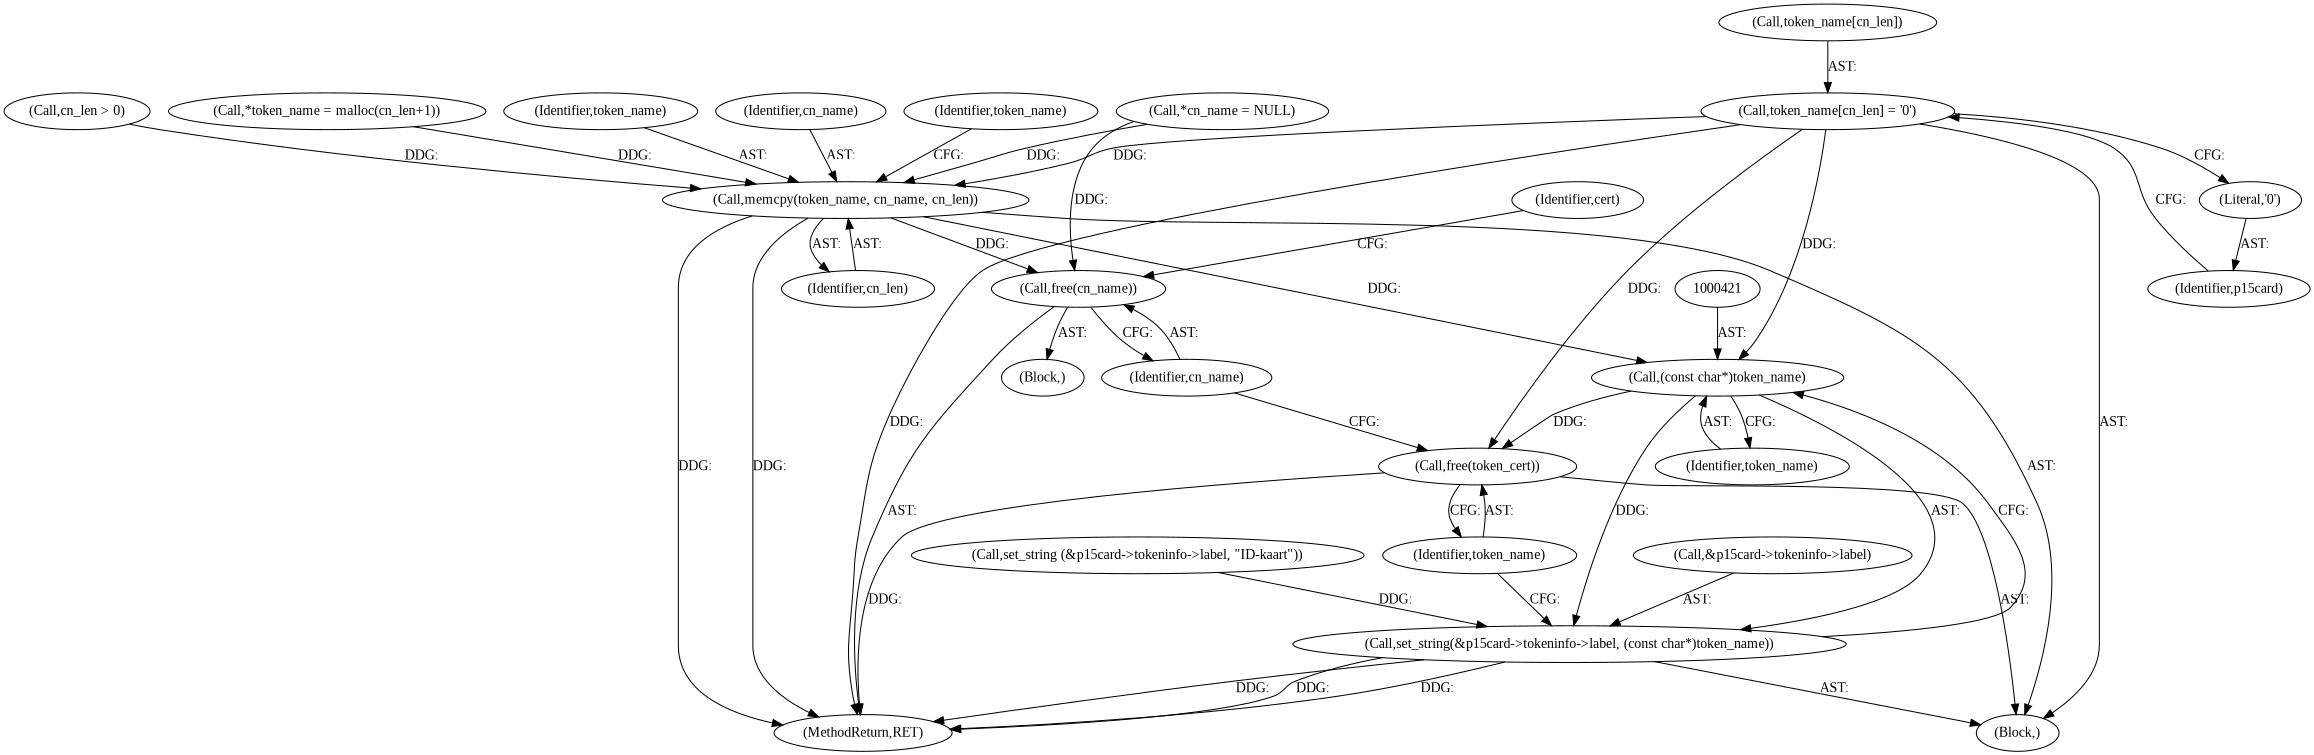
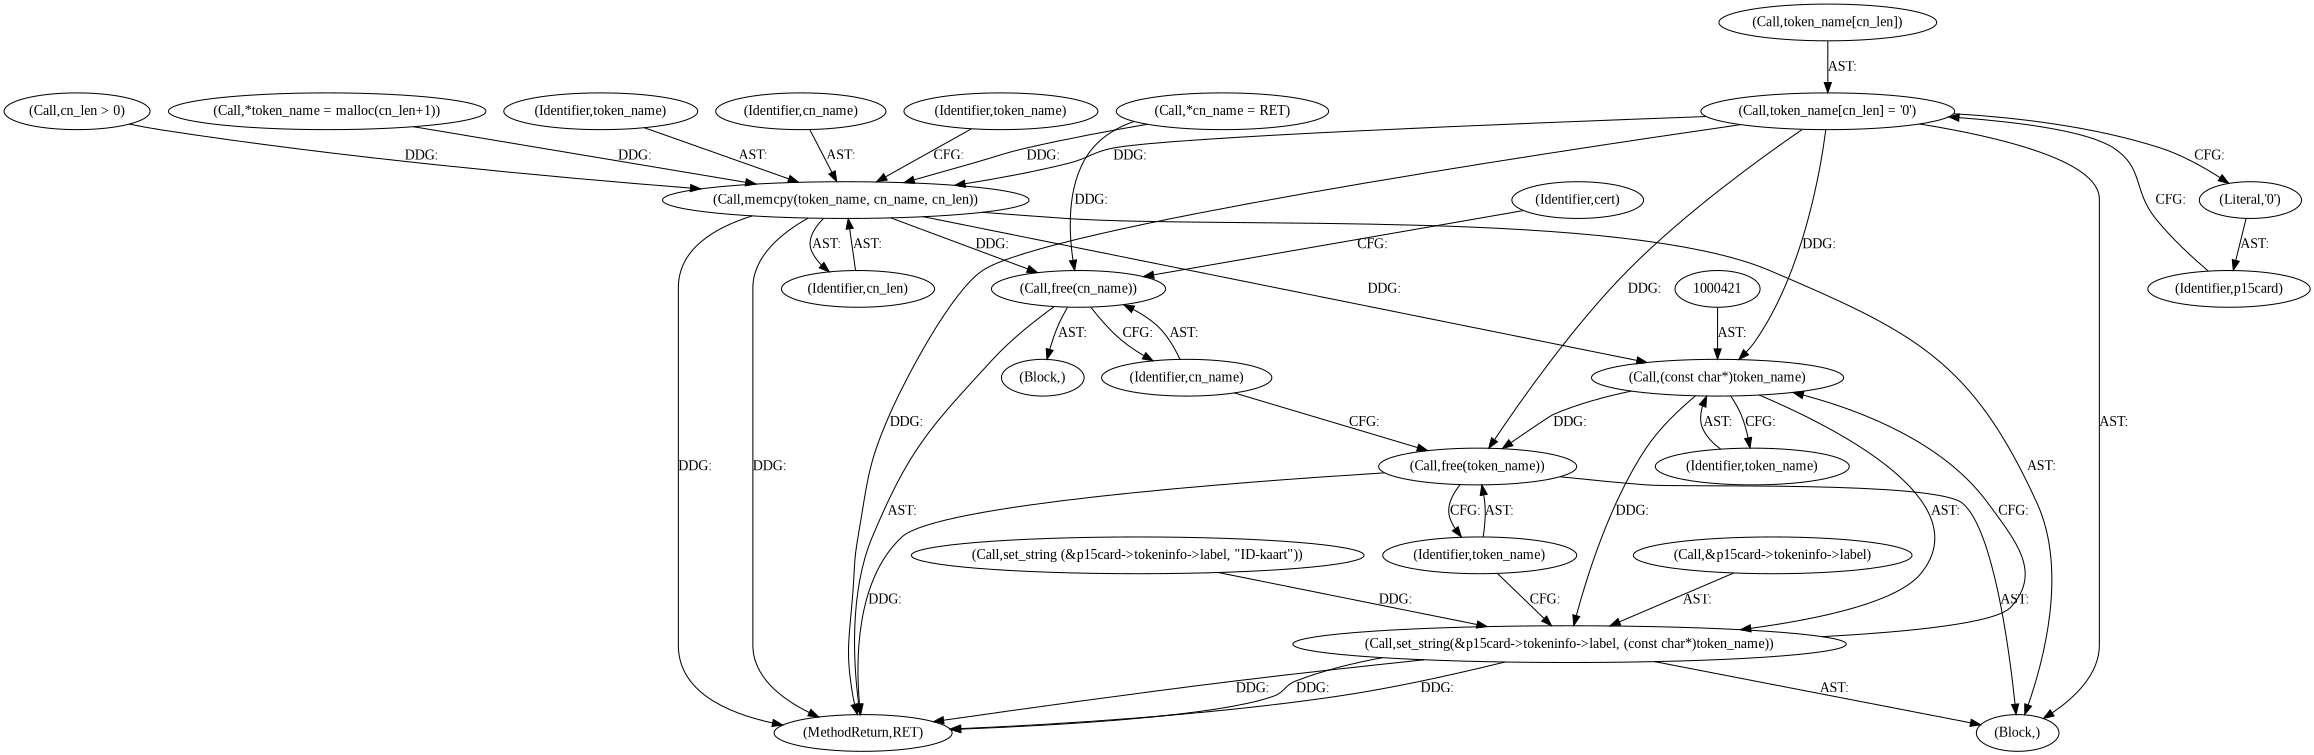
(1222, 111) -> (1222, 111)
(1478, 467) -> (1478, 467)
